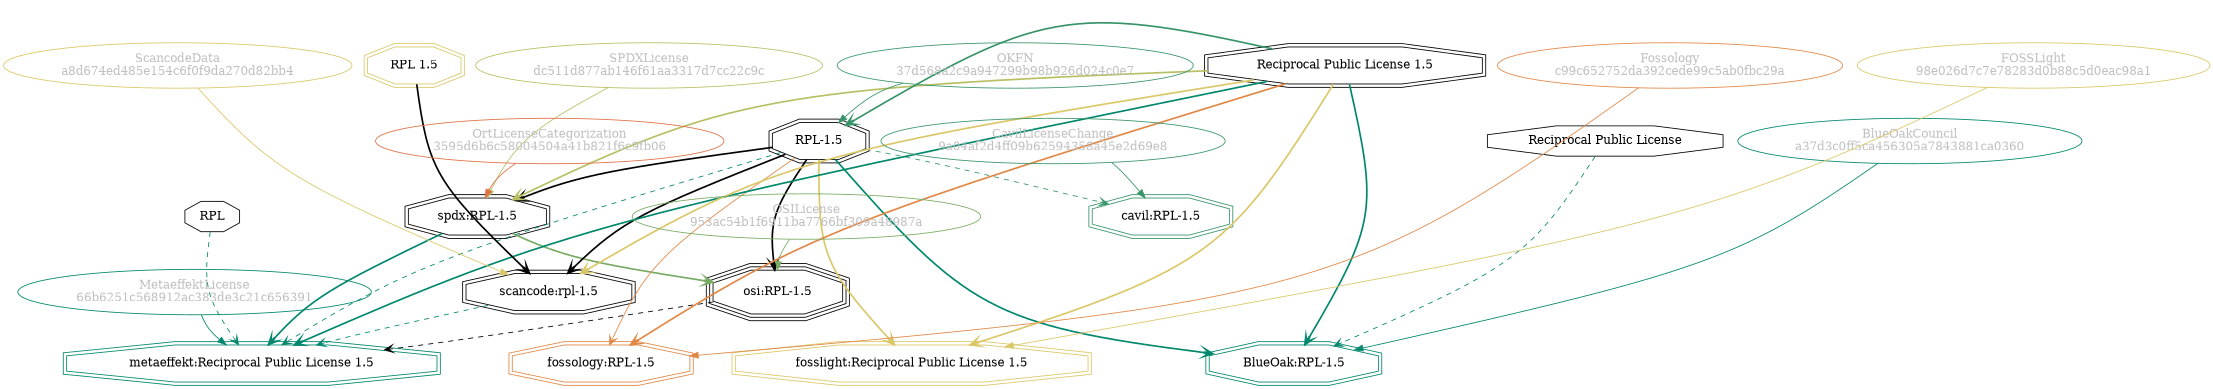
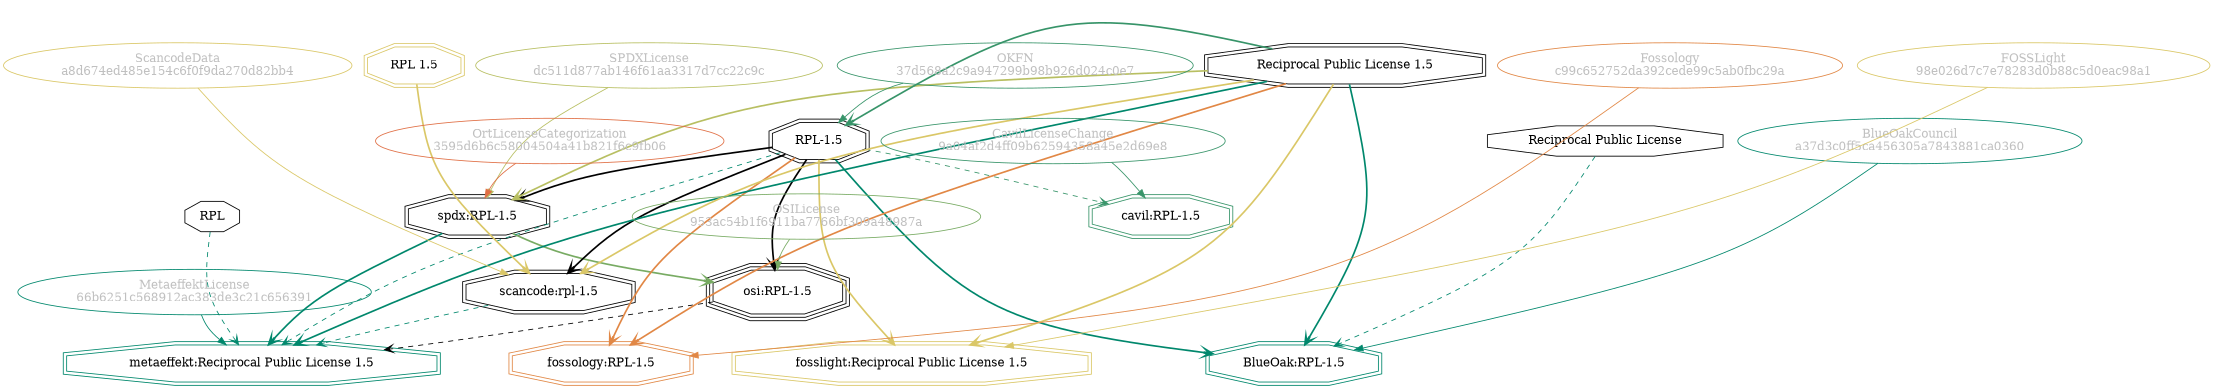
(449, 187) -> (449, 187)
(690, 234) -> (690, 234)
